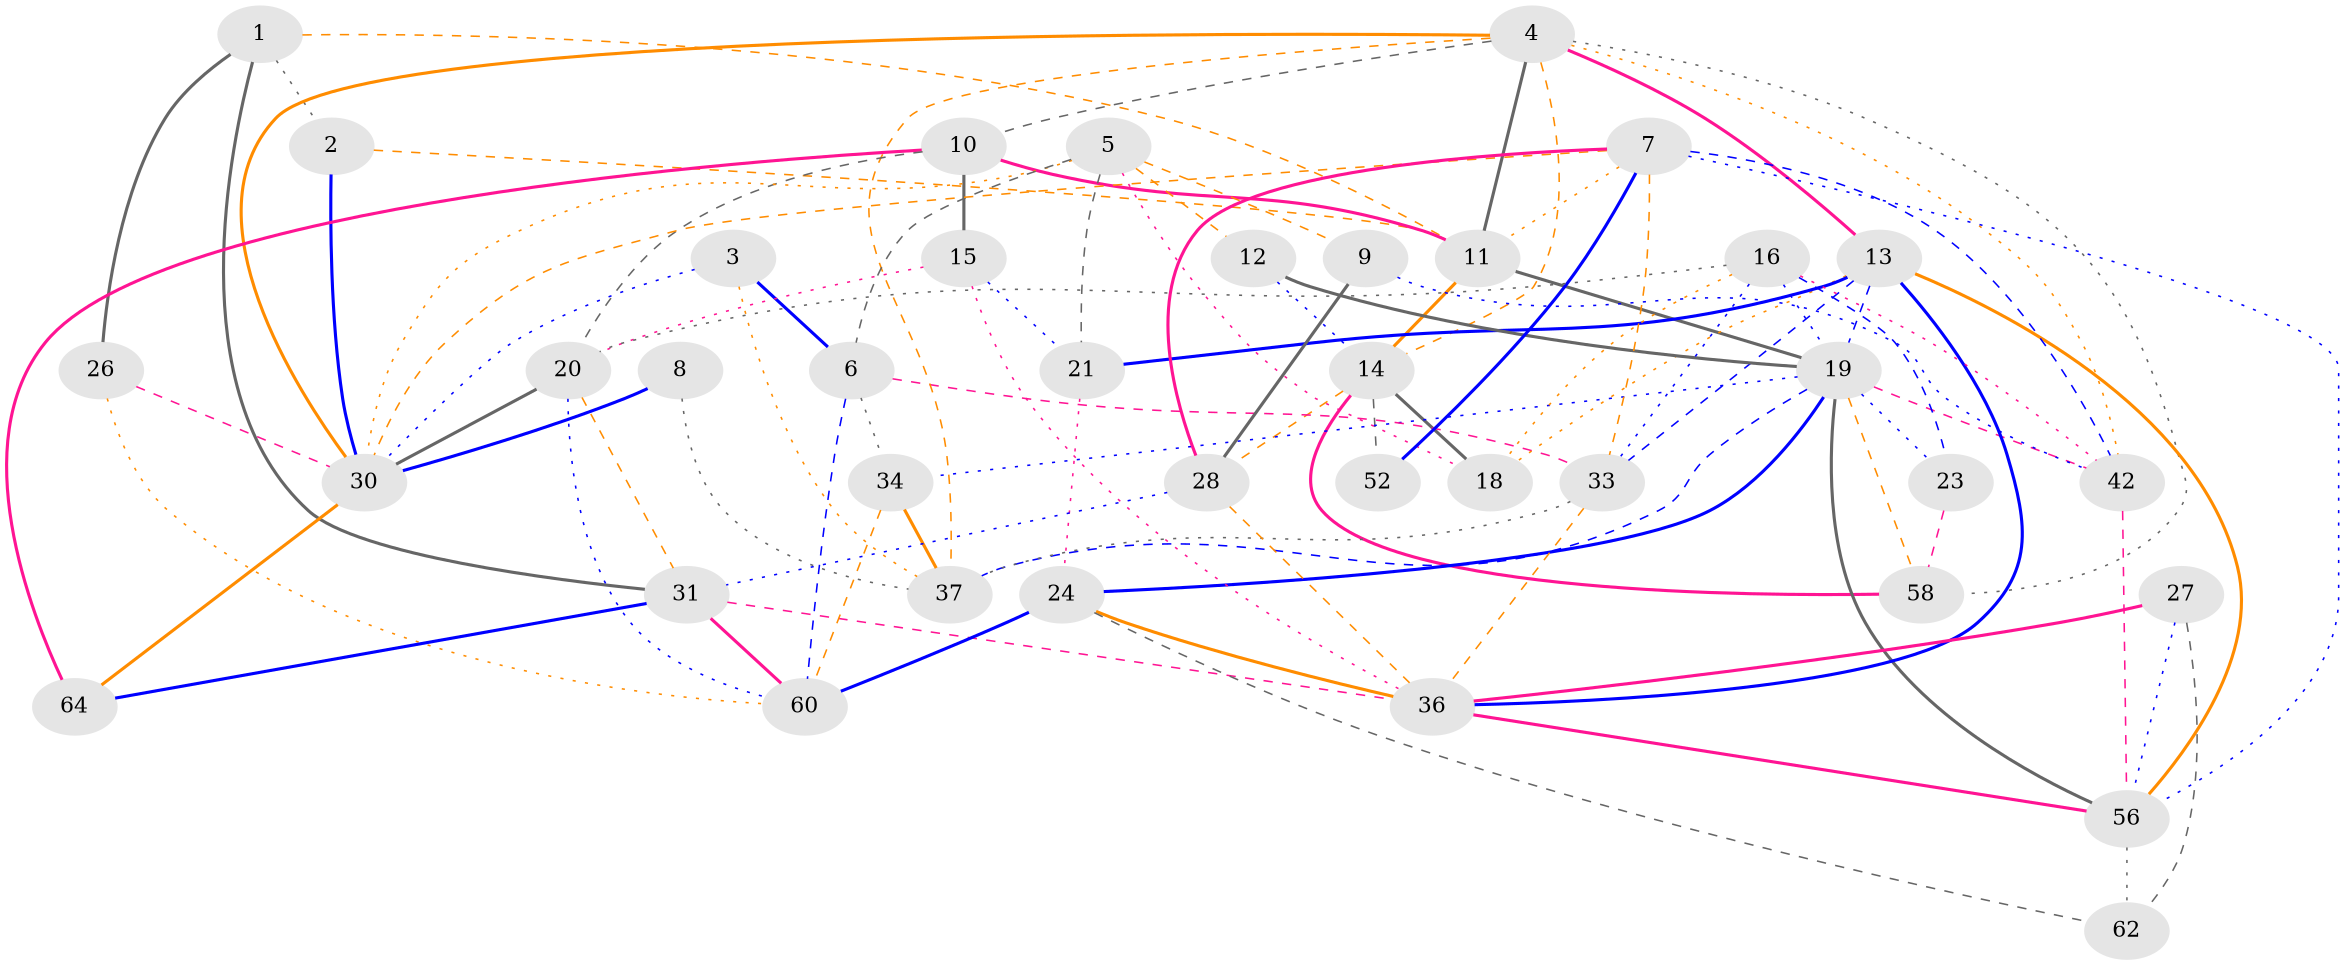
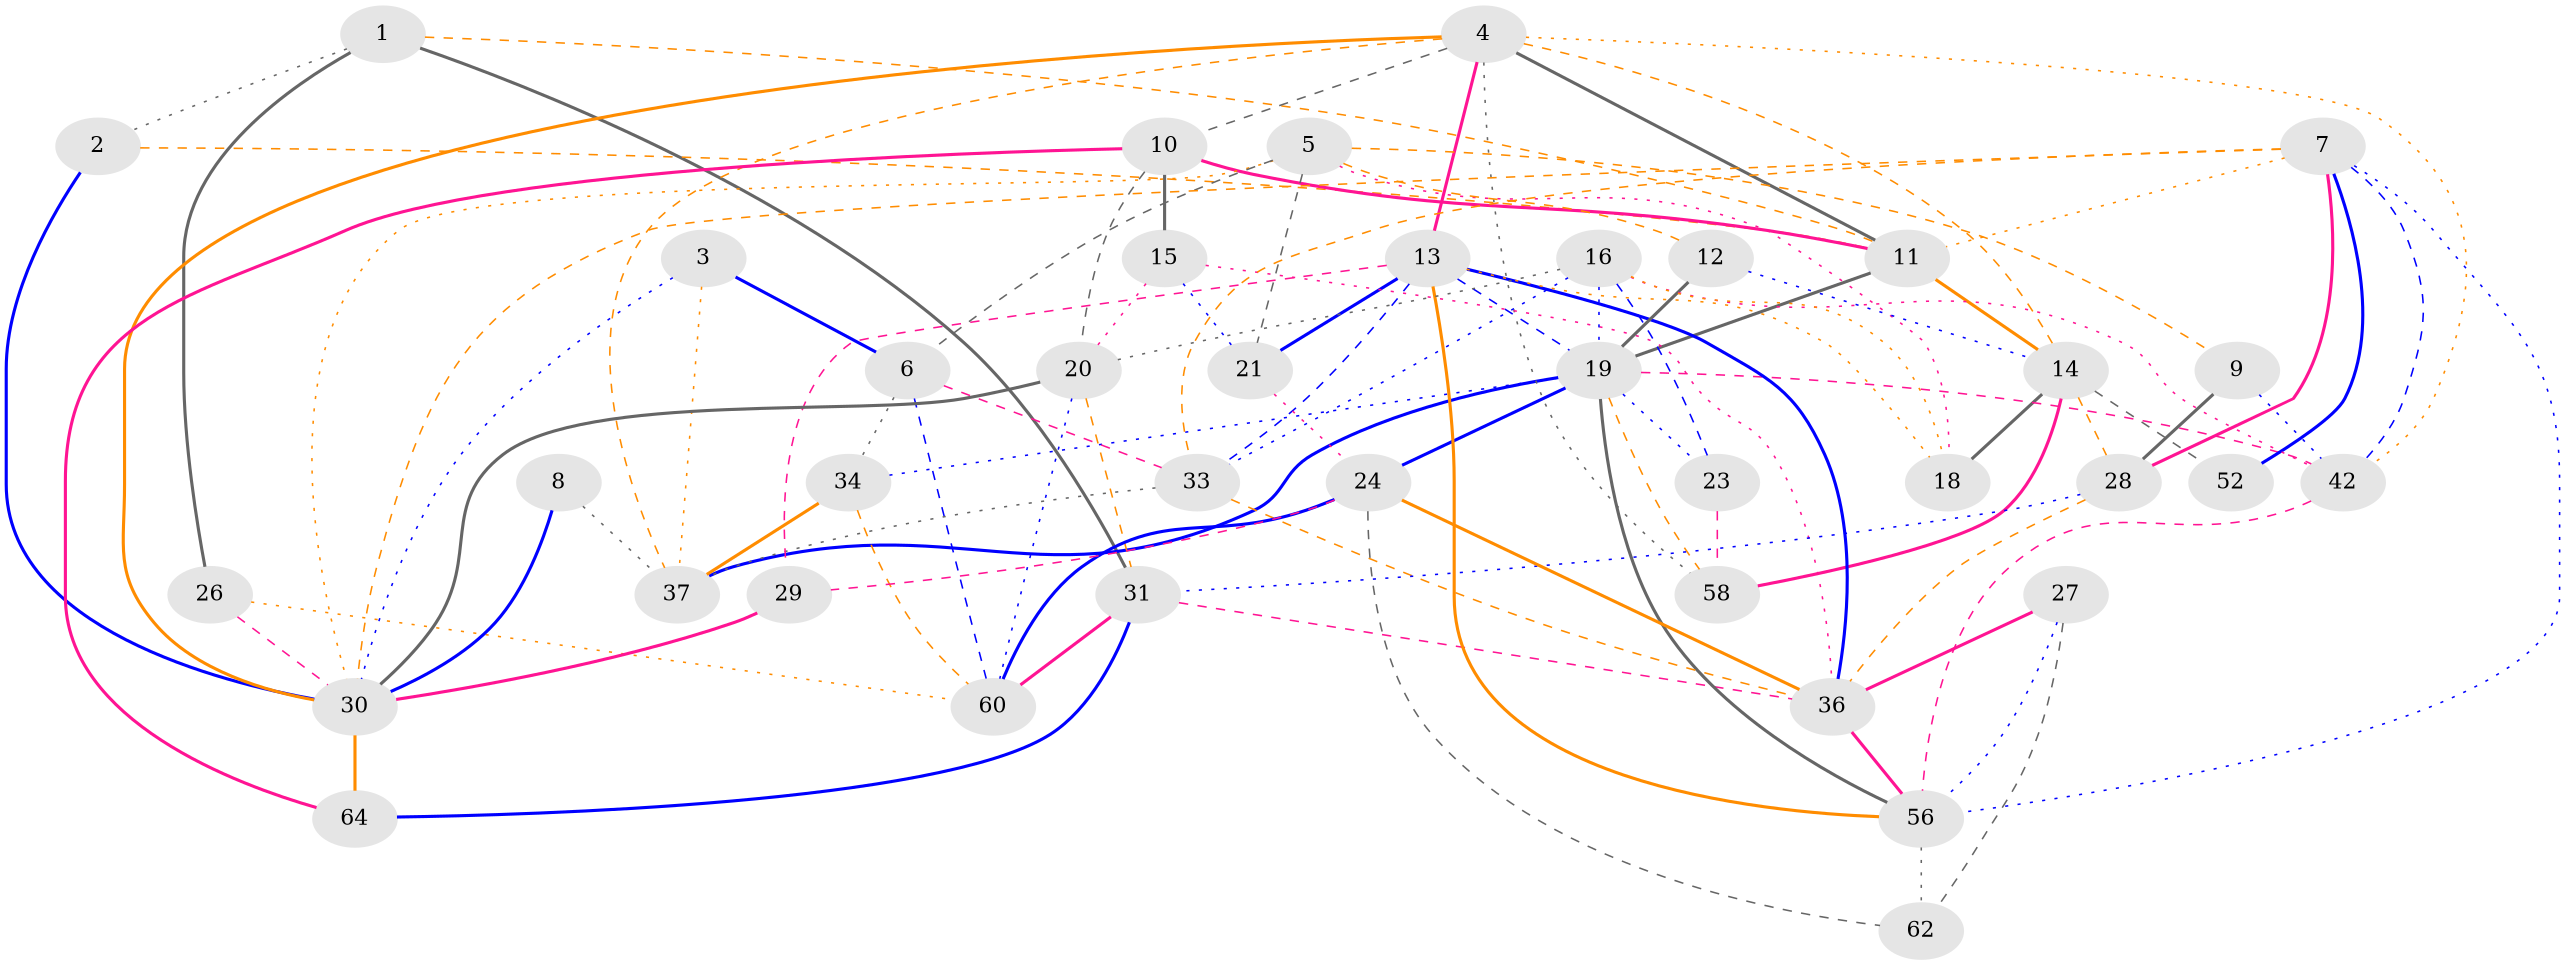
(1375, 562) -> (1041, 554)
none -> (789, 595)
